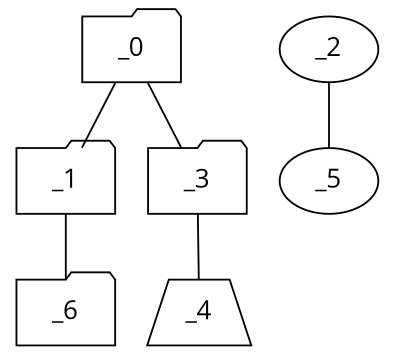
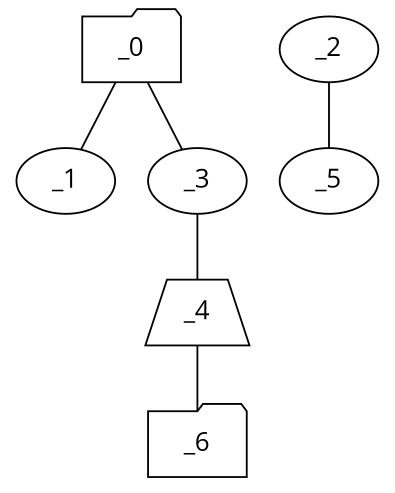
(66, 181) -> (66, 181)
(197, 181) -> (197, 181)
(66, 247) -> (197, 379)
